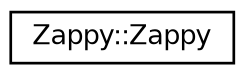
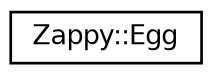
(122, 38) -> (106, 38)
